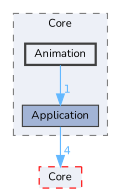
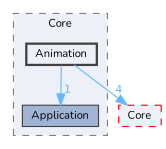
(60, 143) -> (96, 82)
